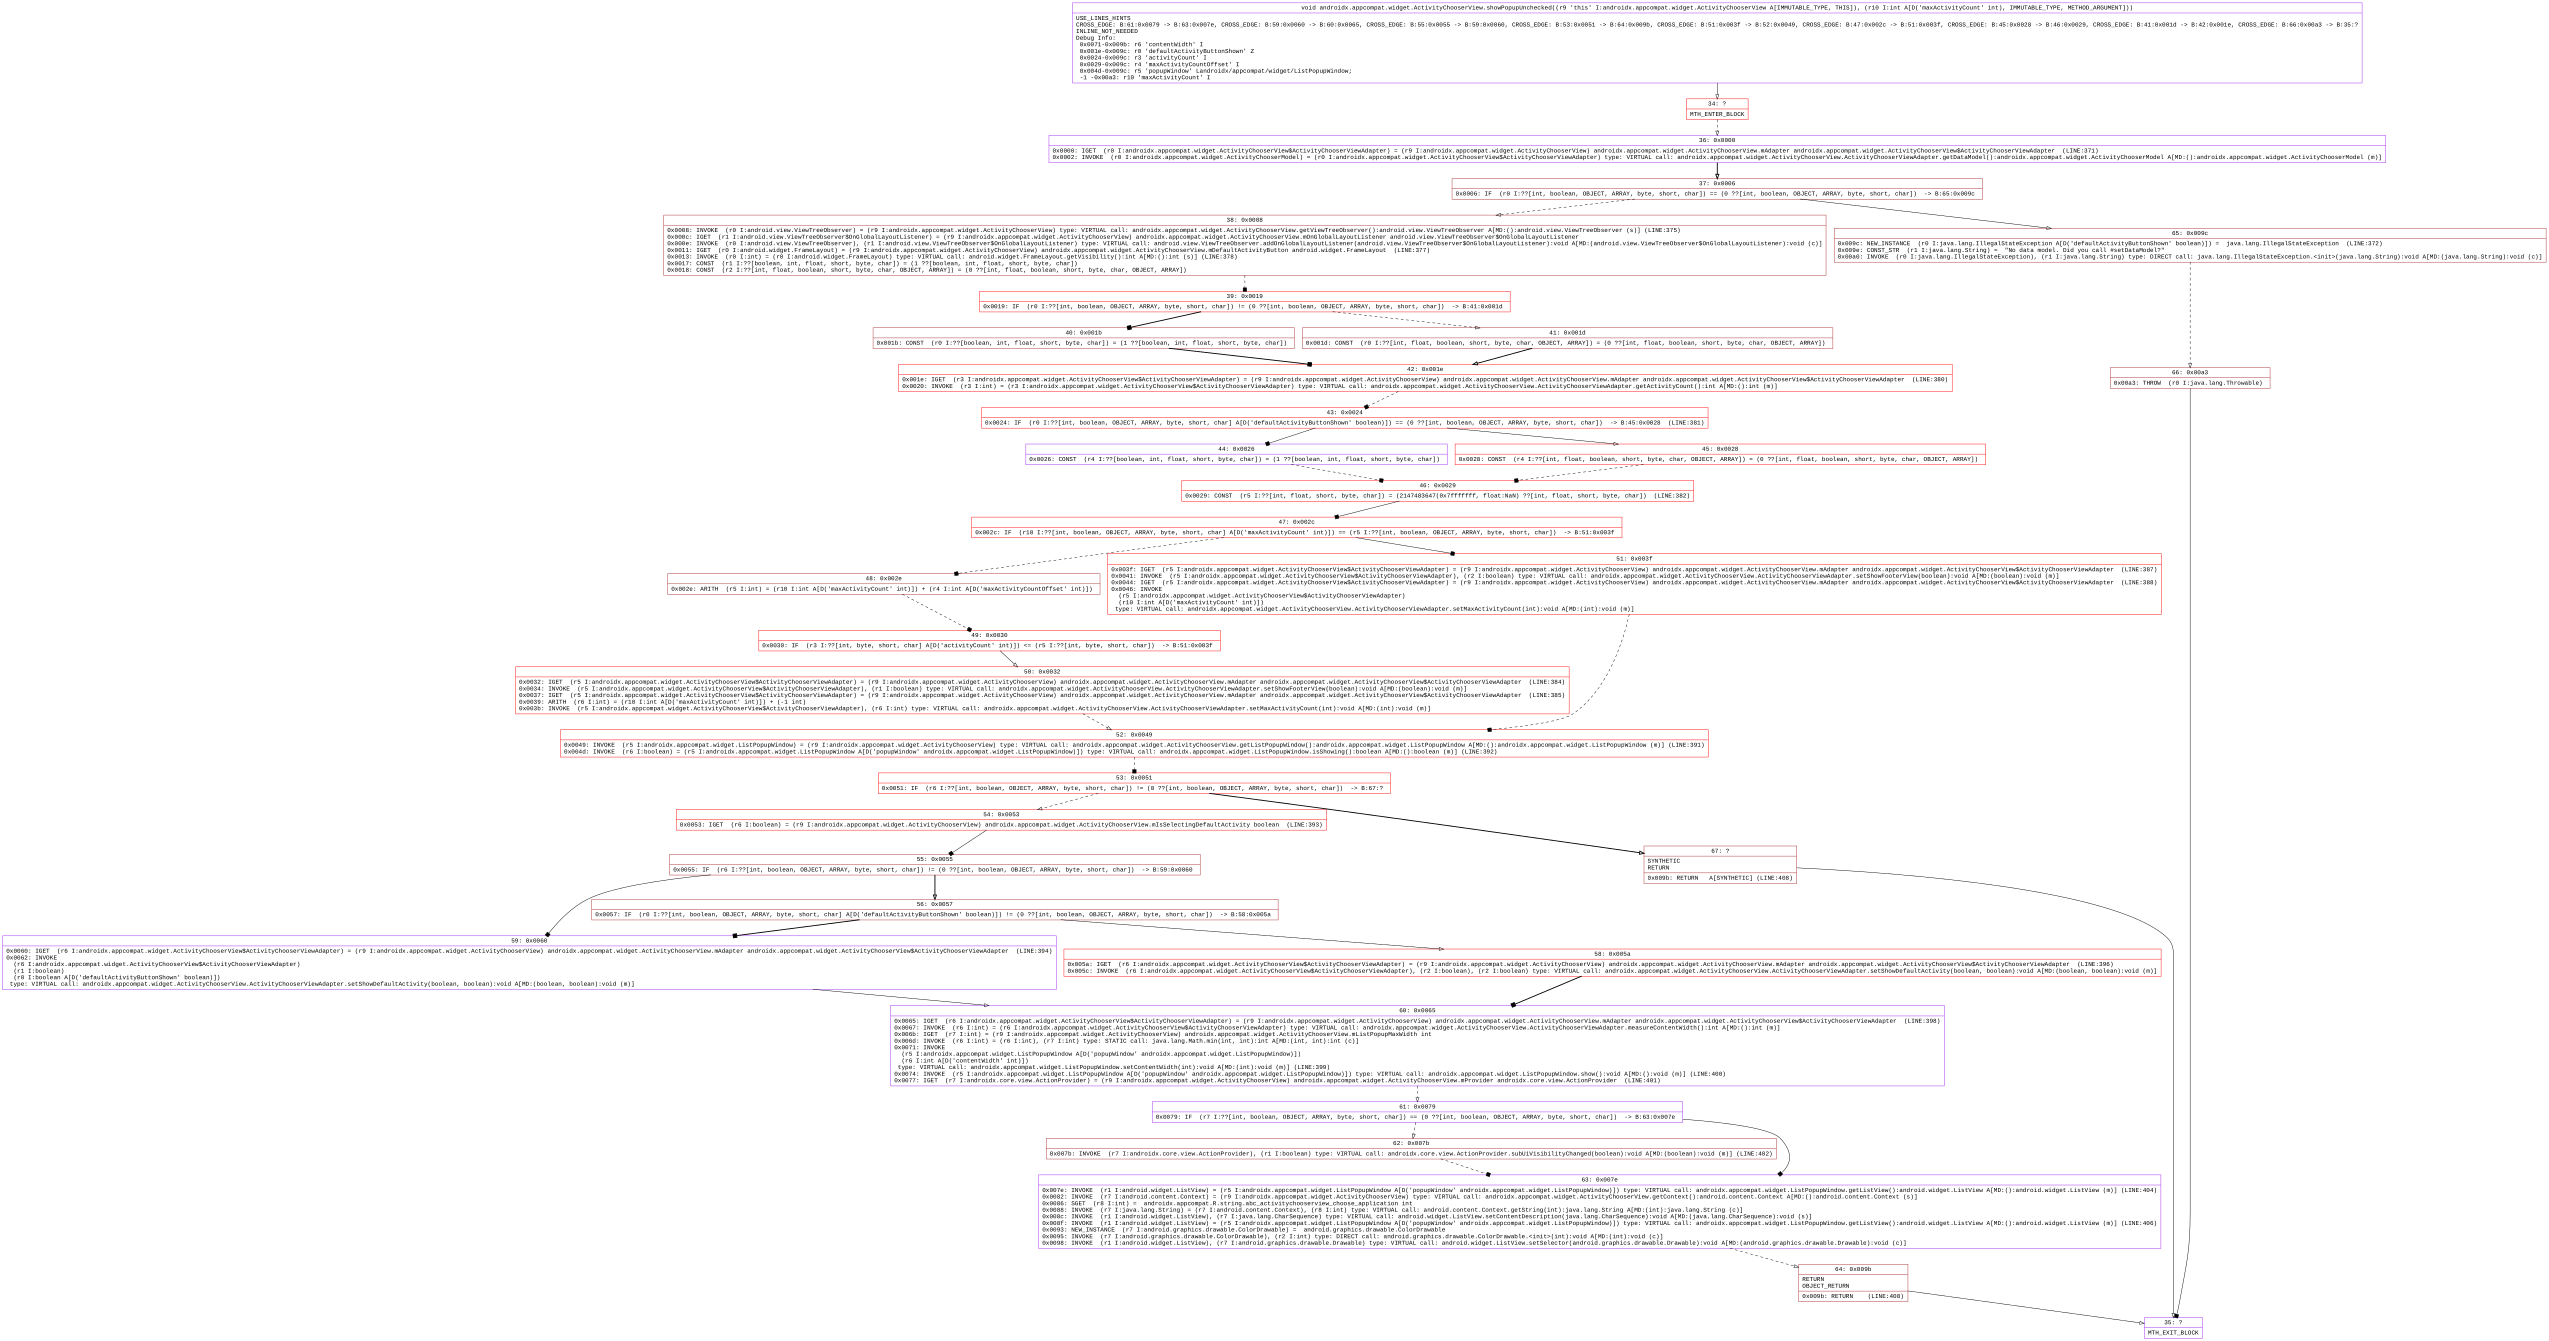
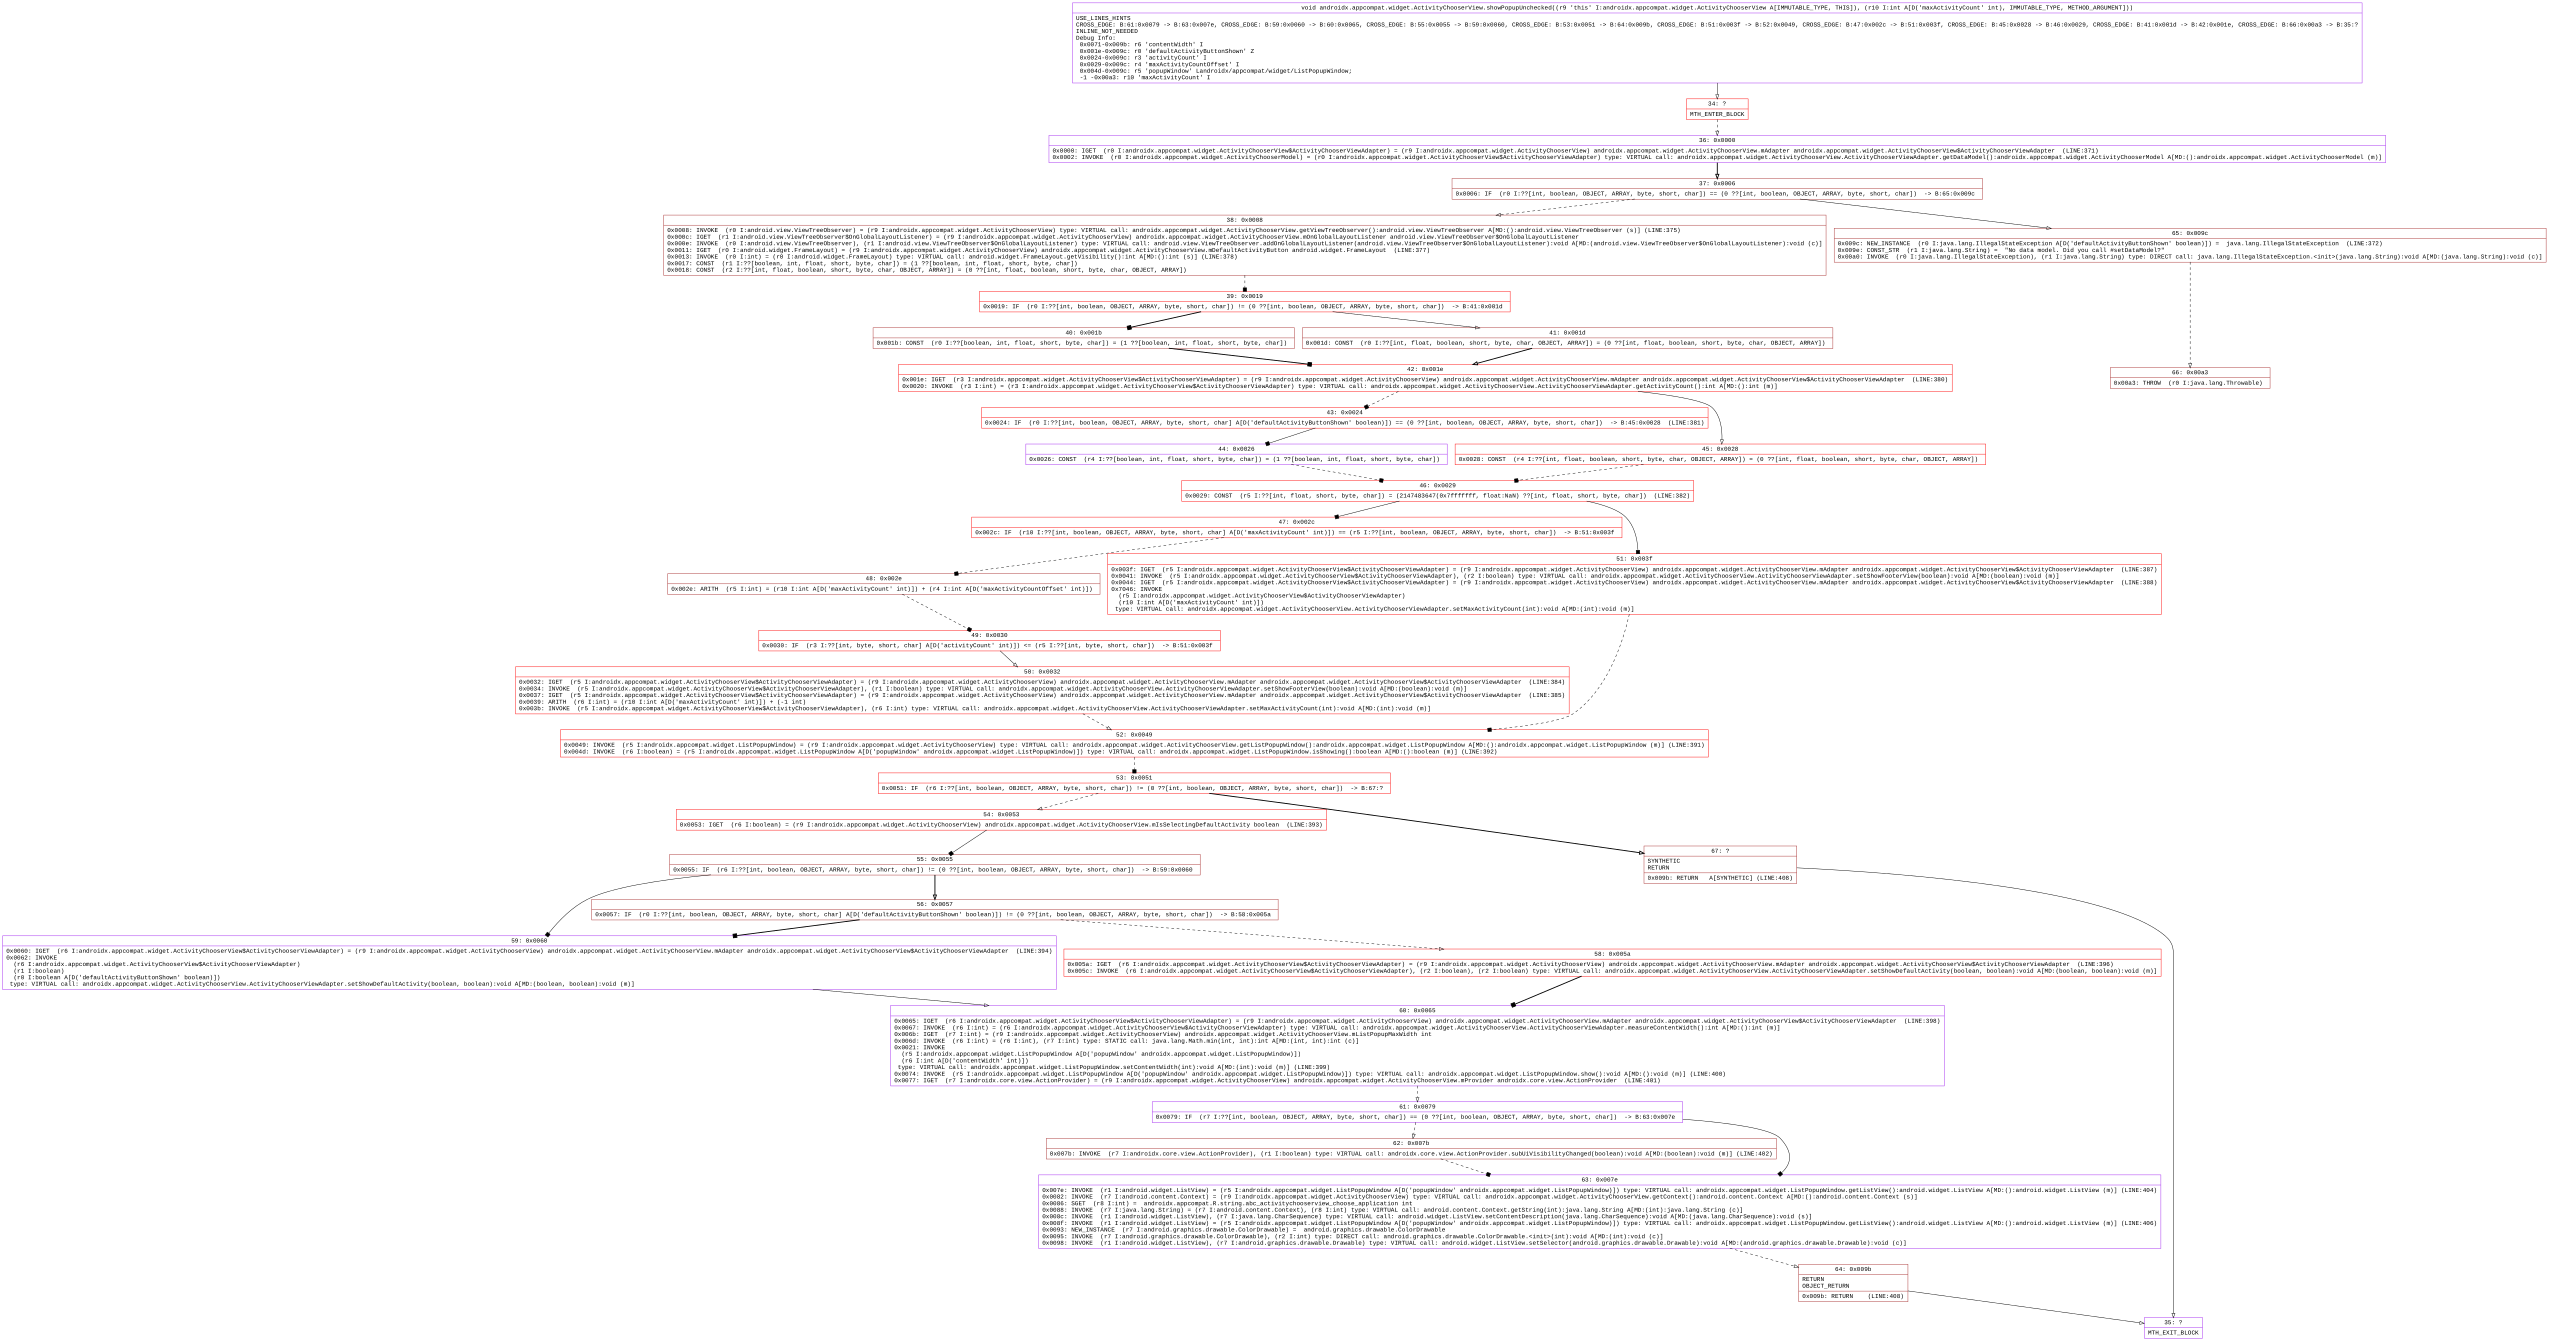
(1404, 320) -> (1404, 320)
(1530, 436) -> (1693, 400)
(1403, 545) -> (1623, 515)
(1141, 589) -> (1141, 589)
(2190, 851) -> none
(1250, 934) -> (1250, 934)
(923, 1047) -> (923, 1047)
